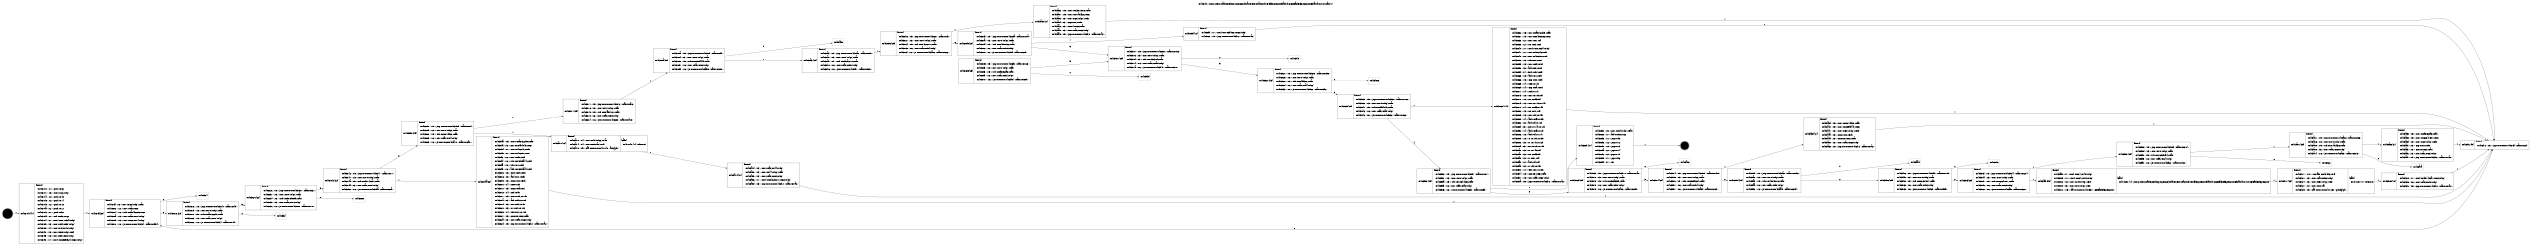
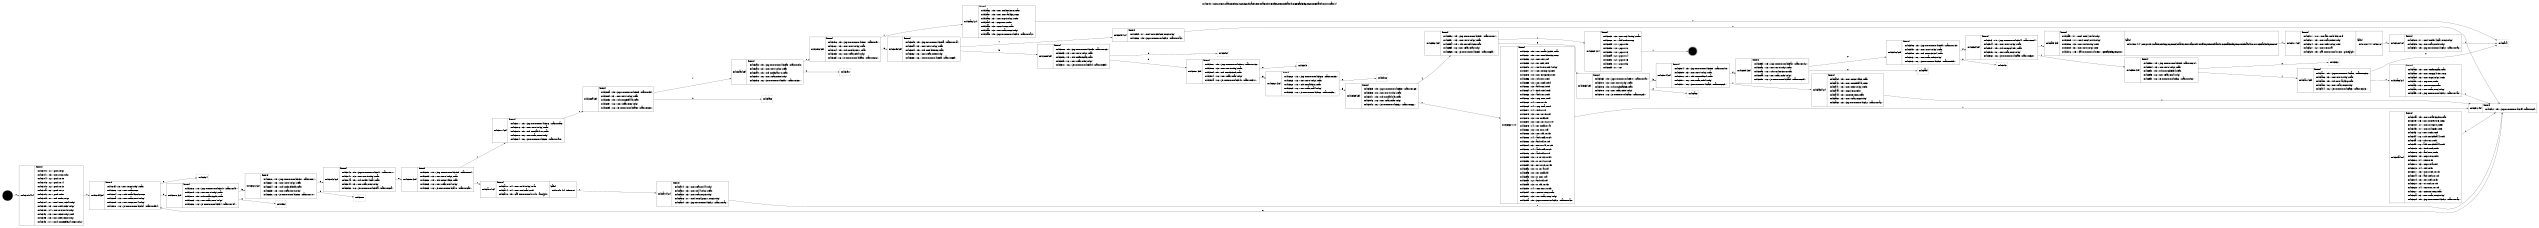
(1844, 20) -> (1767, 22)
(1069, 51) -> (998, 53)
none -> (845, 72)
(2470, 163) -> (2479, 43)
(435, 181) -> none
